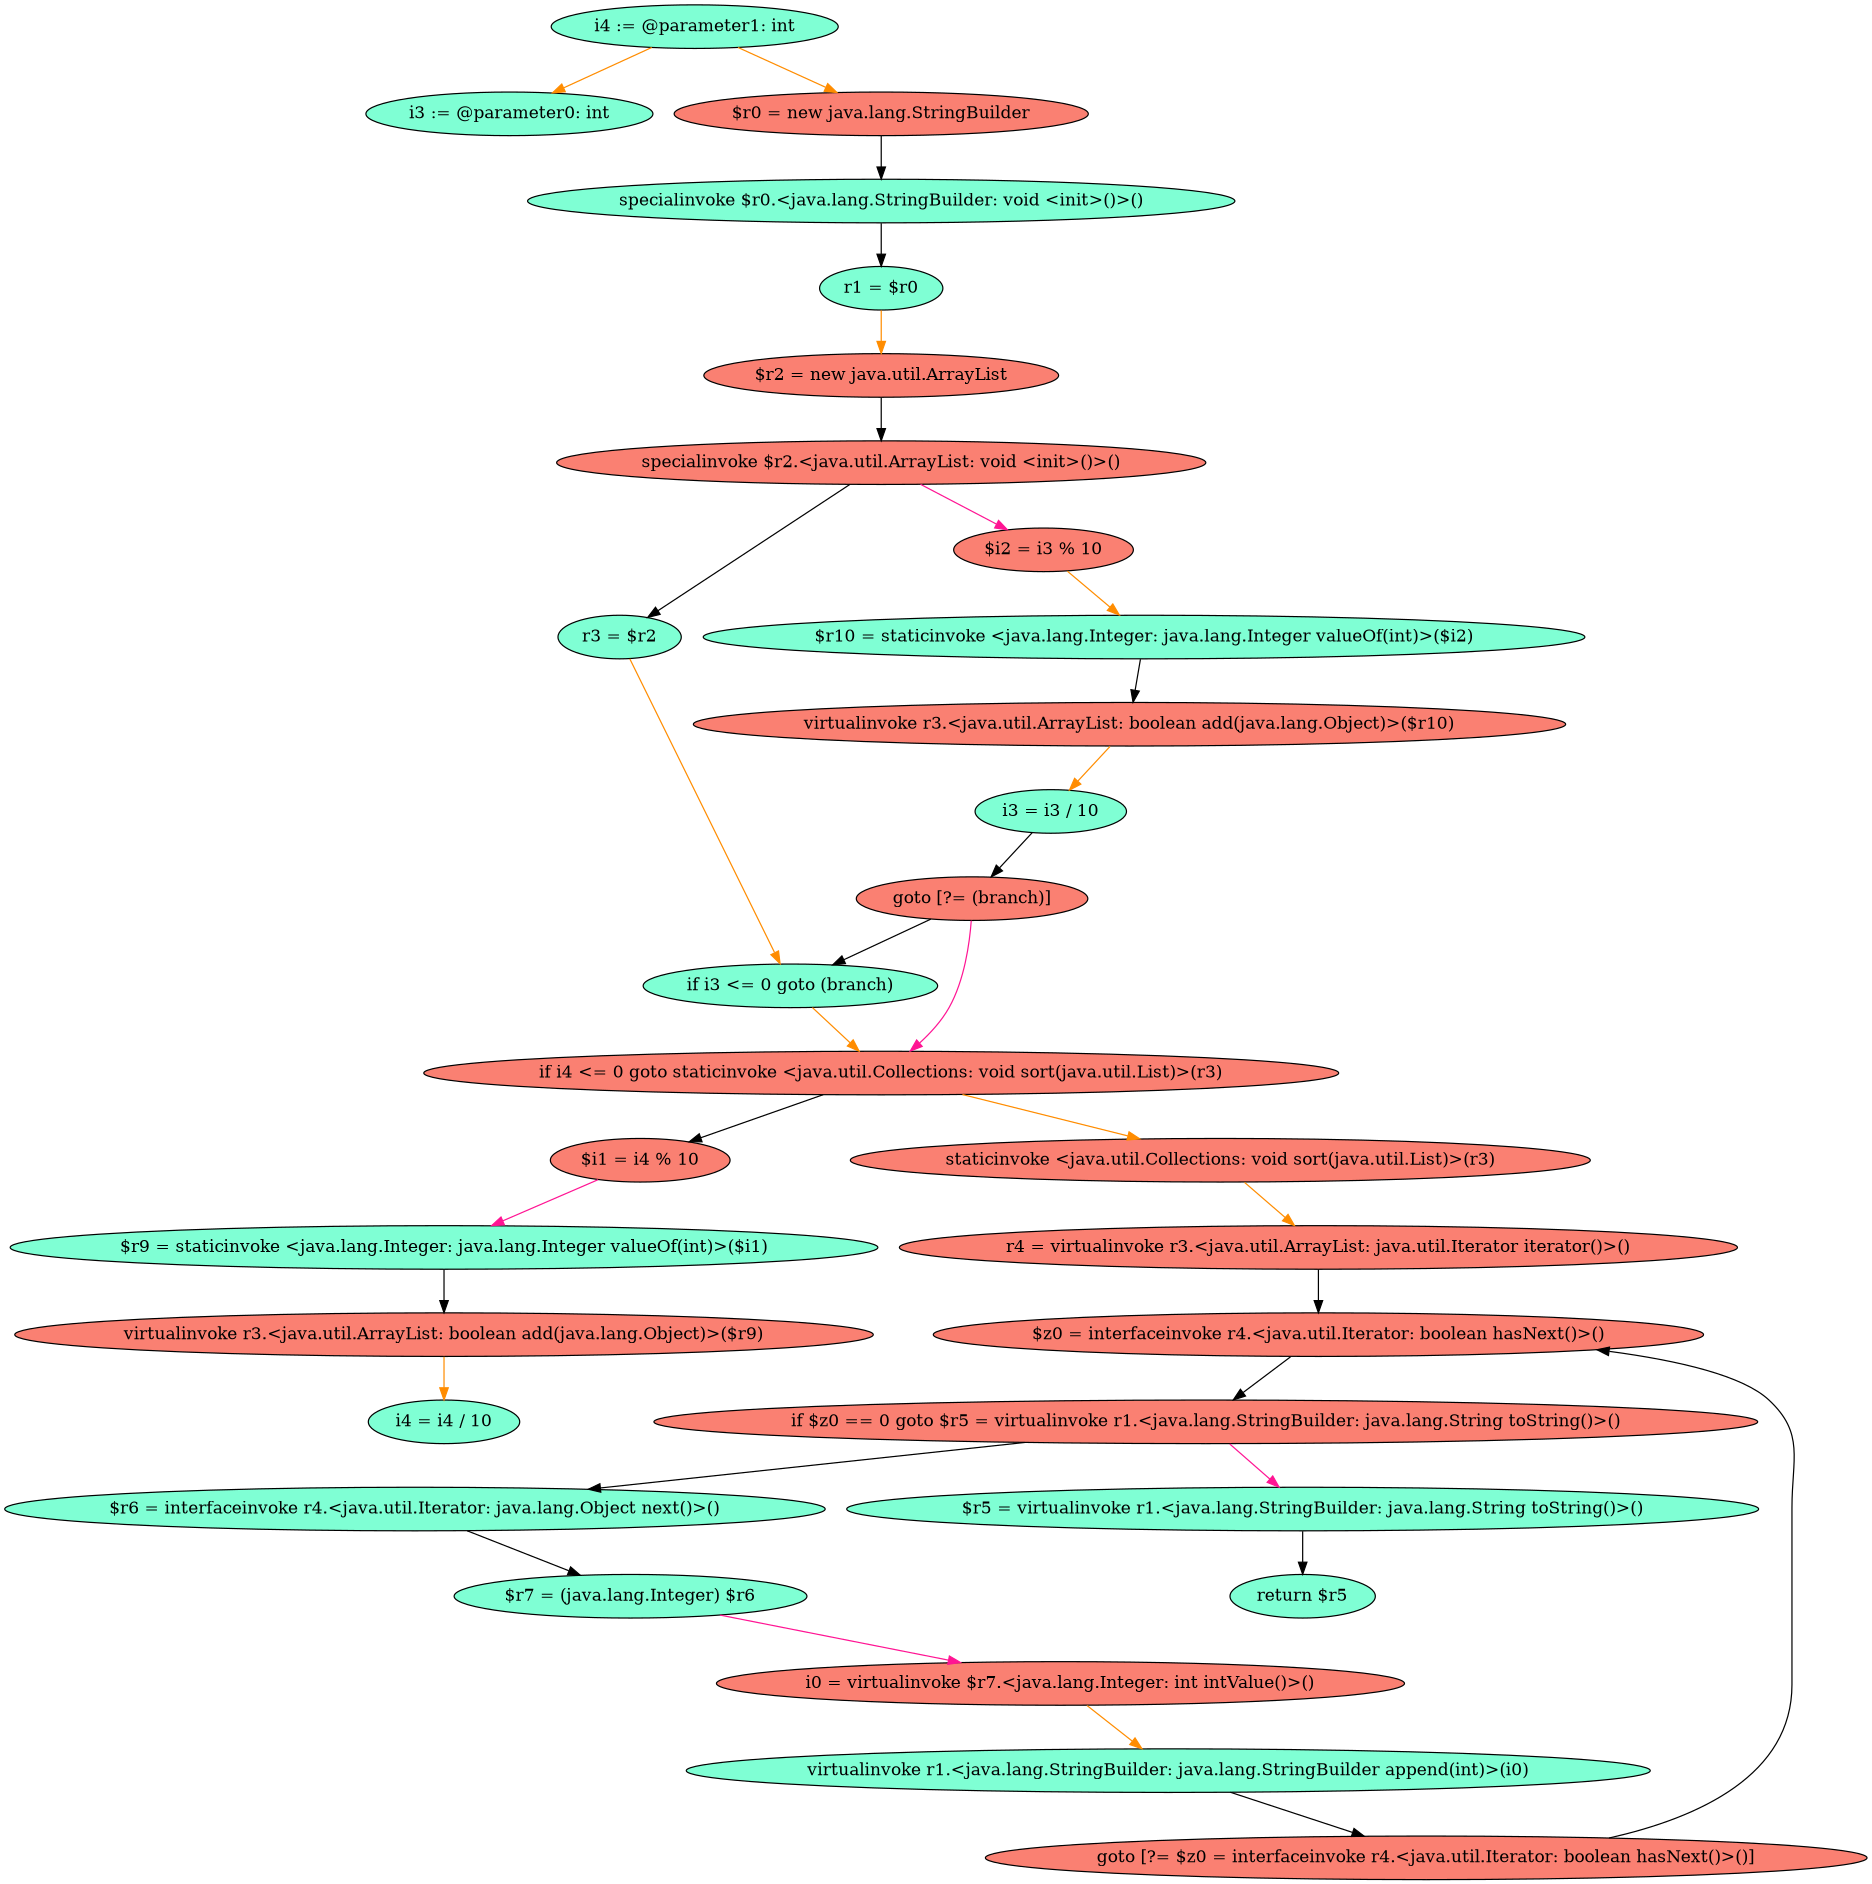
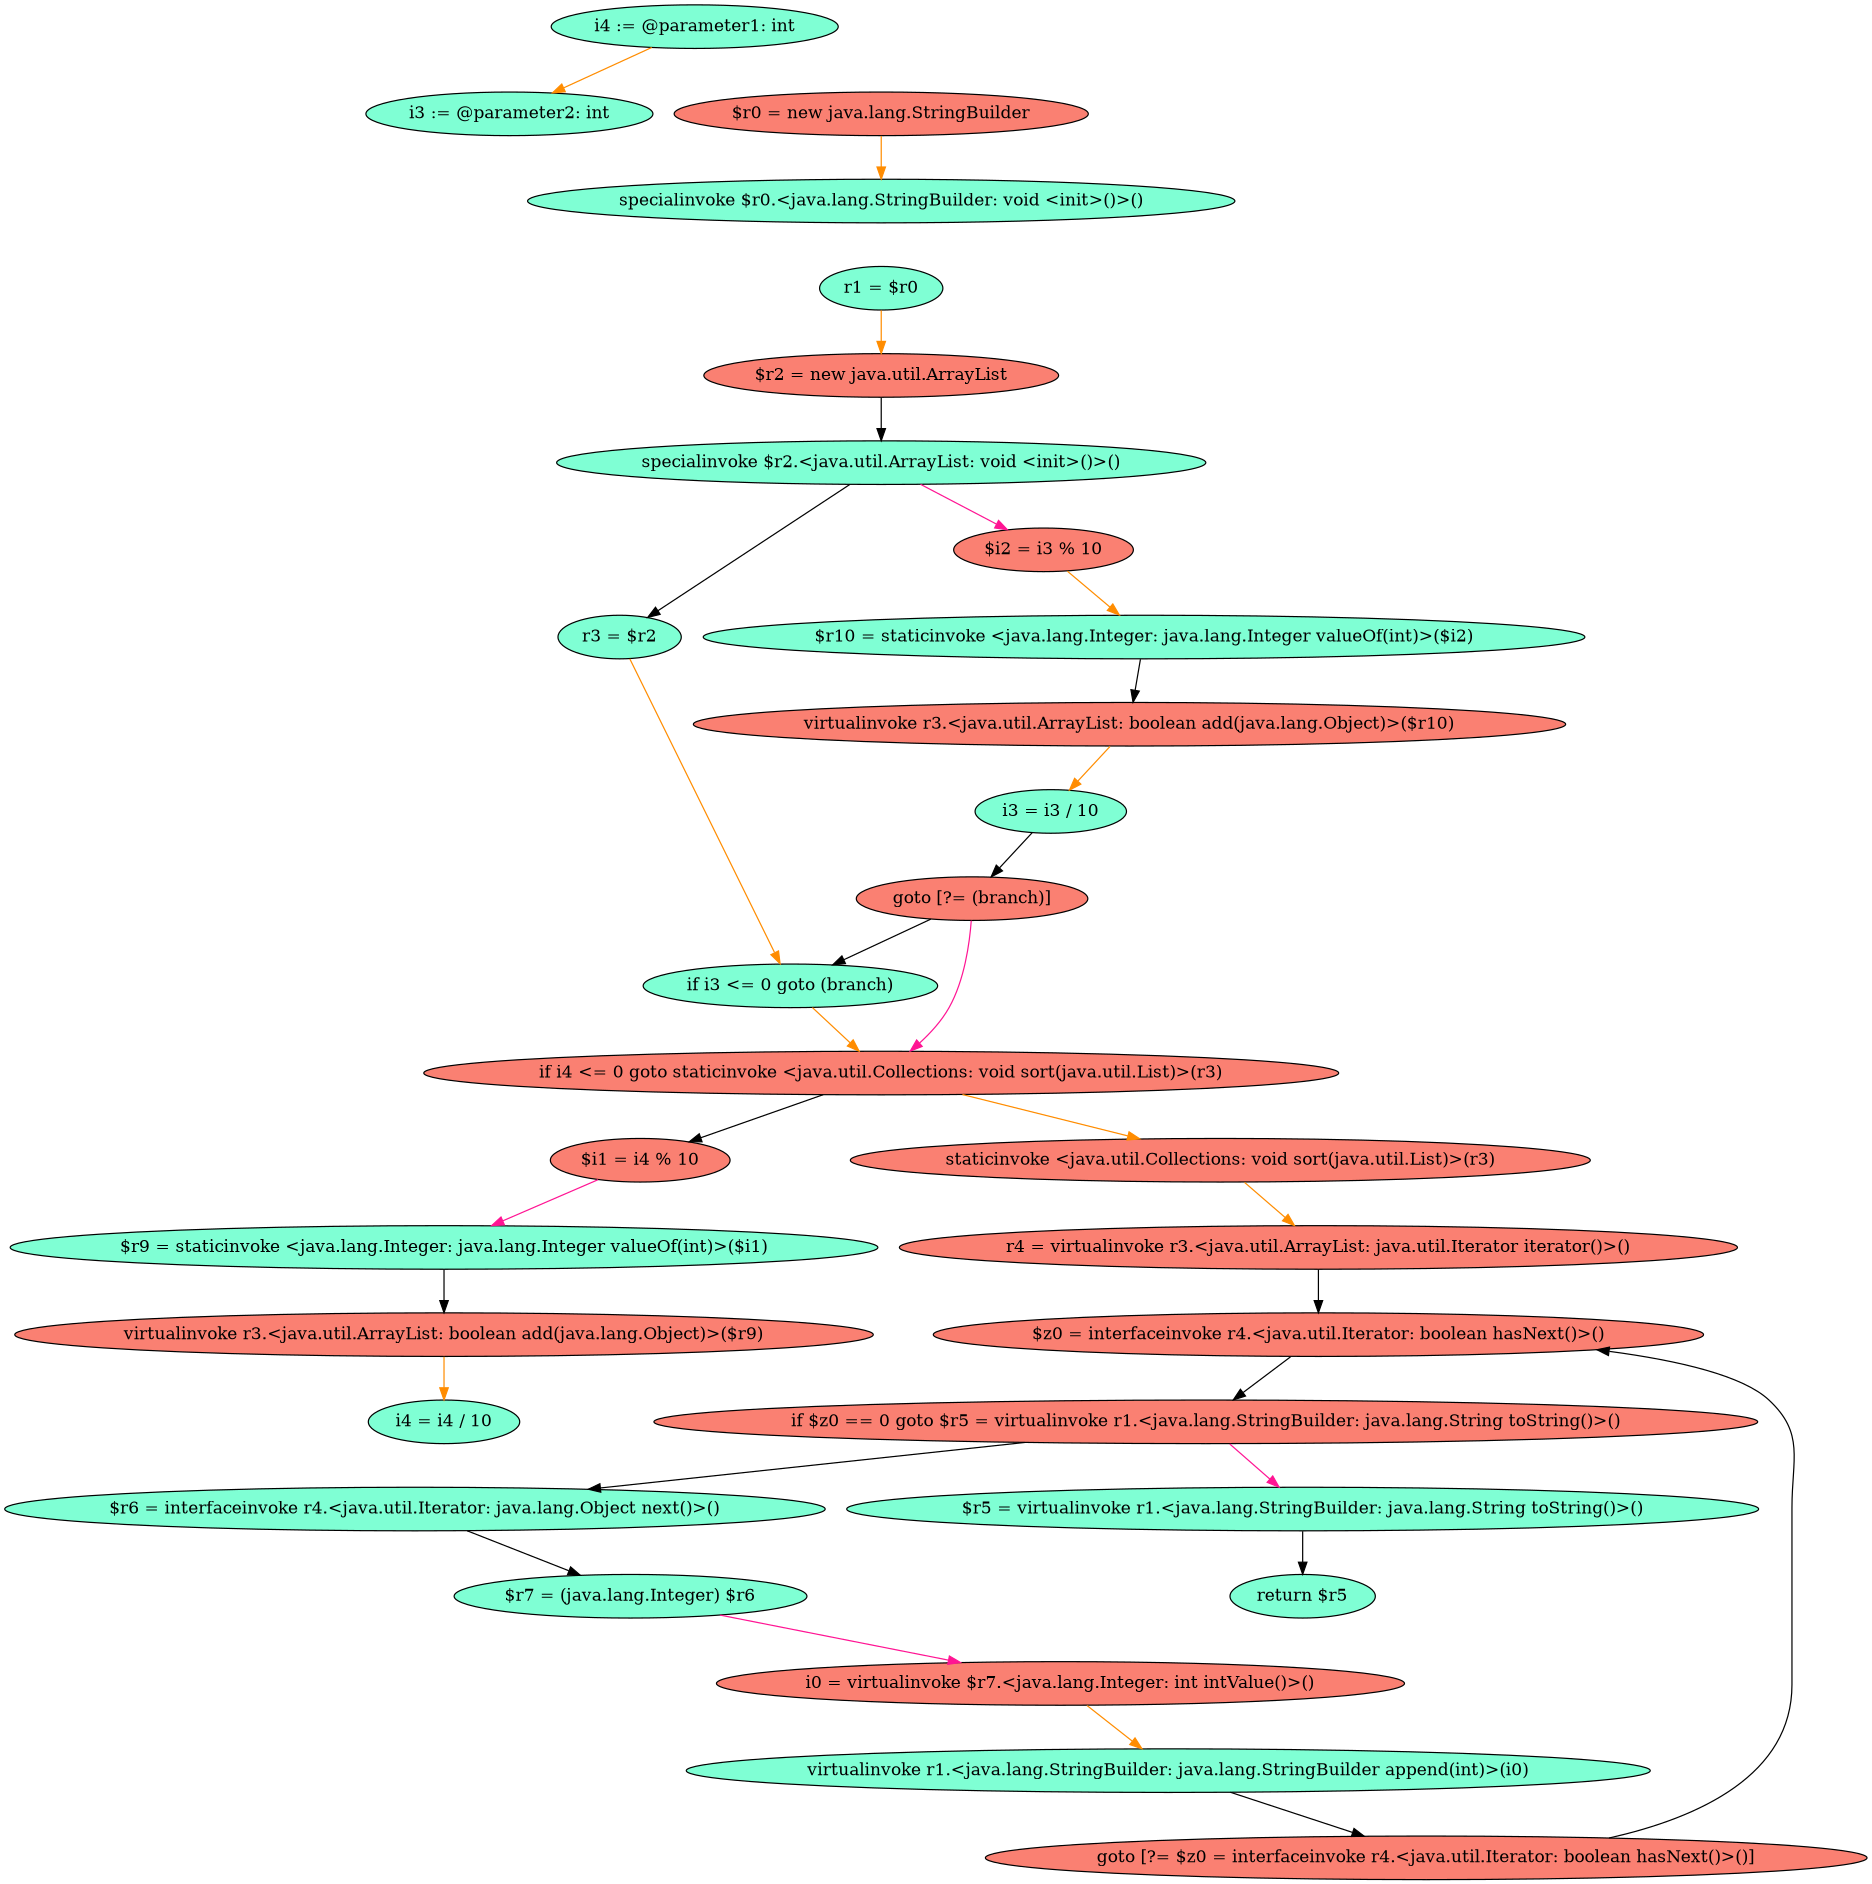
(782, 67) -> none
(509, 114) -> (509, 114)
(881, 152) -> (881, 152)
(881, 239) -> none
(881, 463) -> (881, 463)
